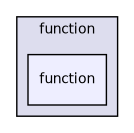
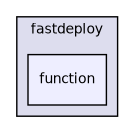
(67, 30) -> (67, 30)
